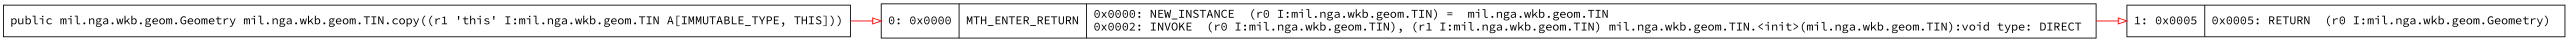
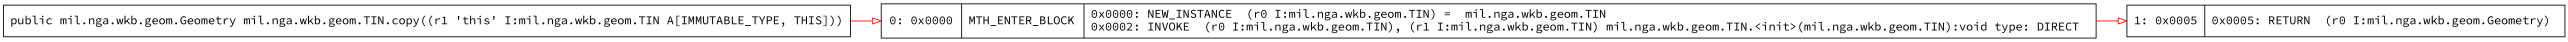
(1023, 21) -> (1022, 21)
